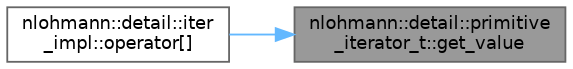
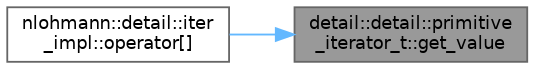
(430, 35) -> (411, 35)
